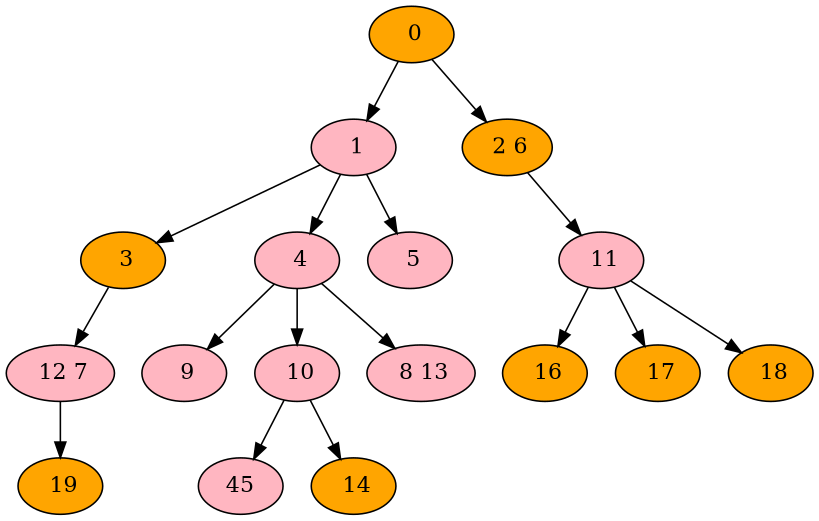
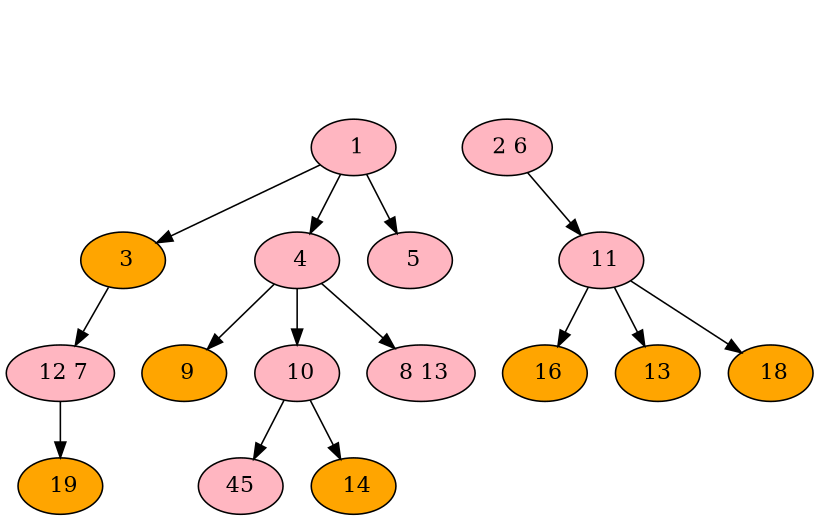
(412, 34) -> none
(507, 147) -> (507, 147)
(184, 373) -> (184, 373)
(658, 373) -> (658, 373)
